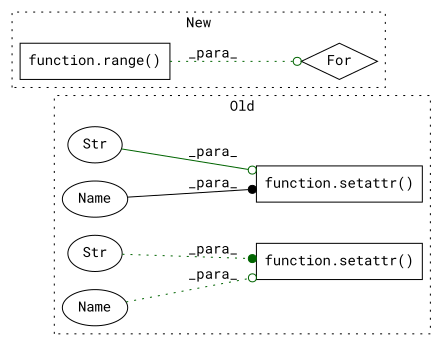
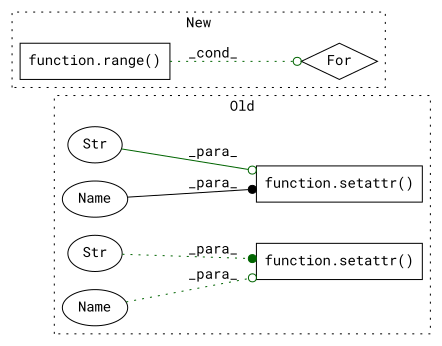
(213, 54) -> (213, 54)
